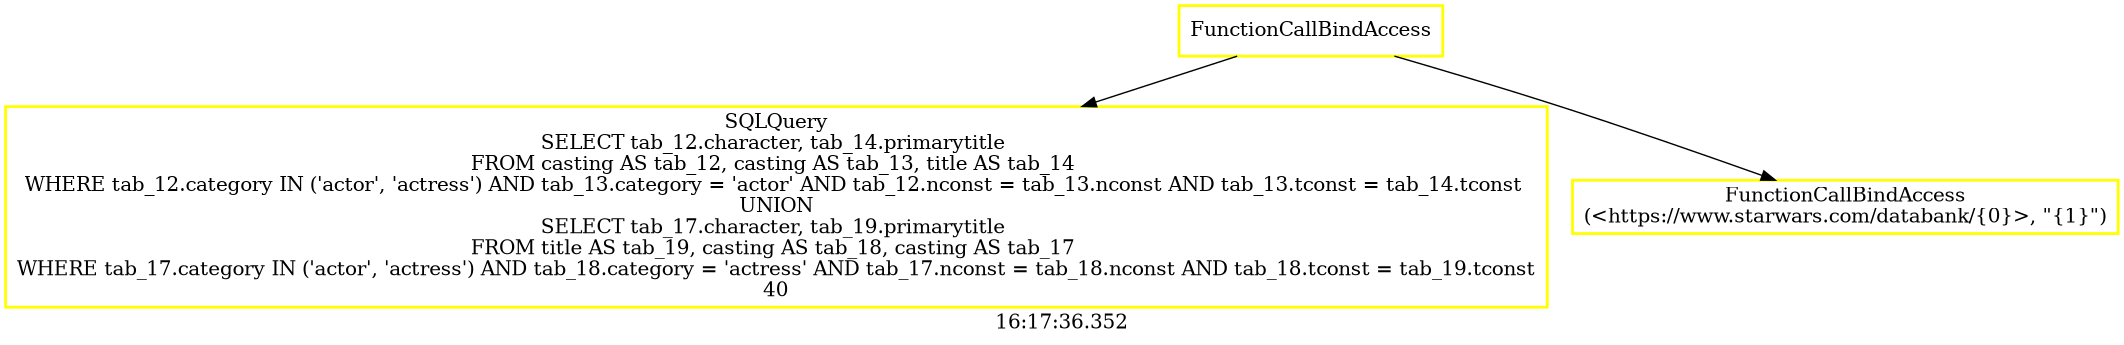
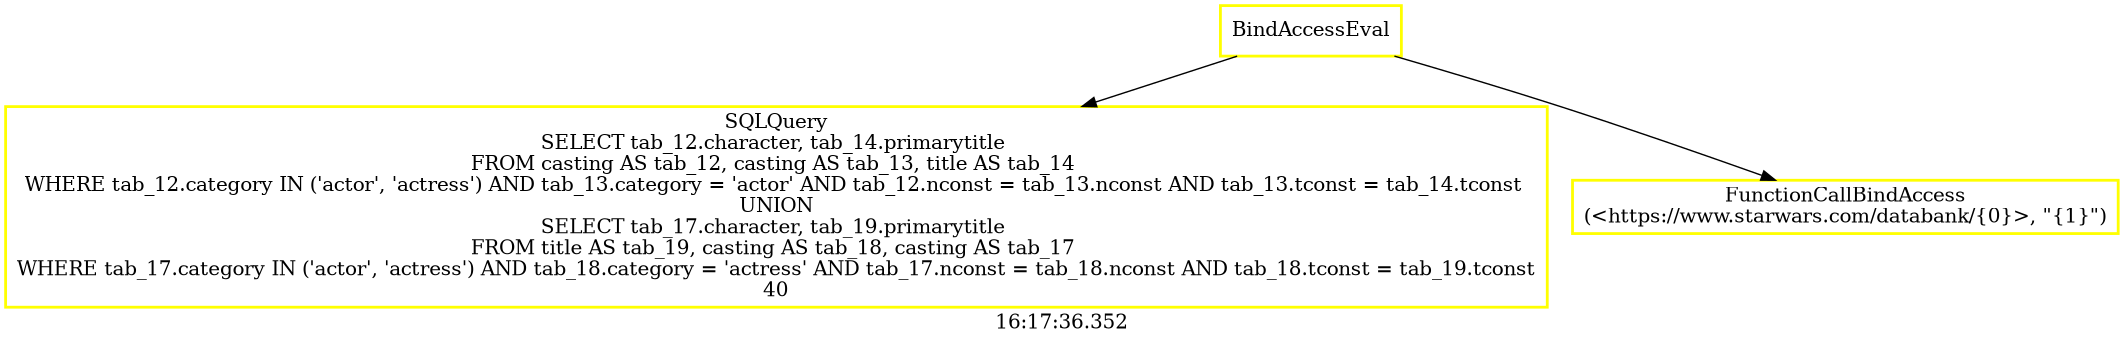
(1311, 31) -> (1311, 31)
